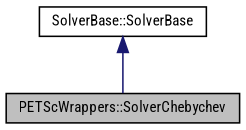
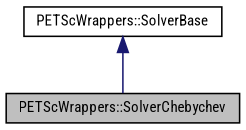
(123, 22) -> (123, 22)
